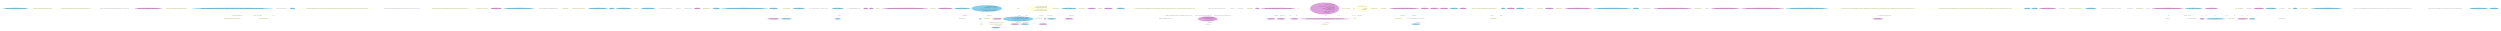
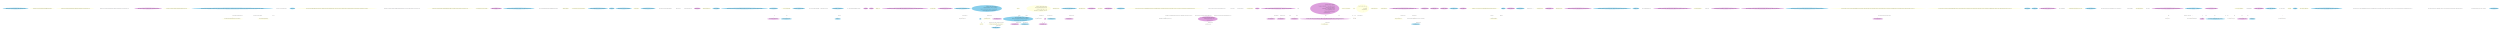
(2479, 8) -> (2479, 8)
